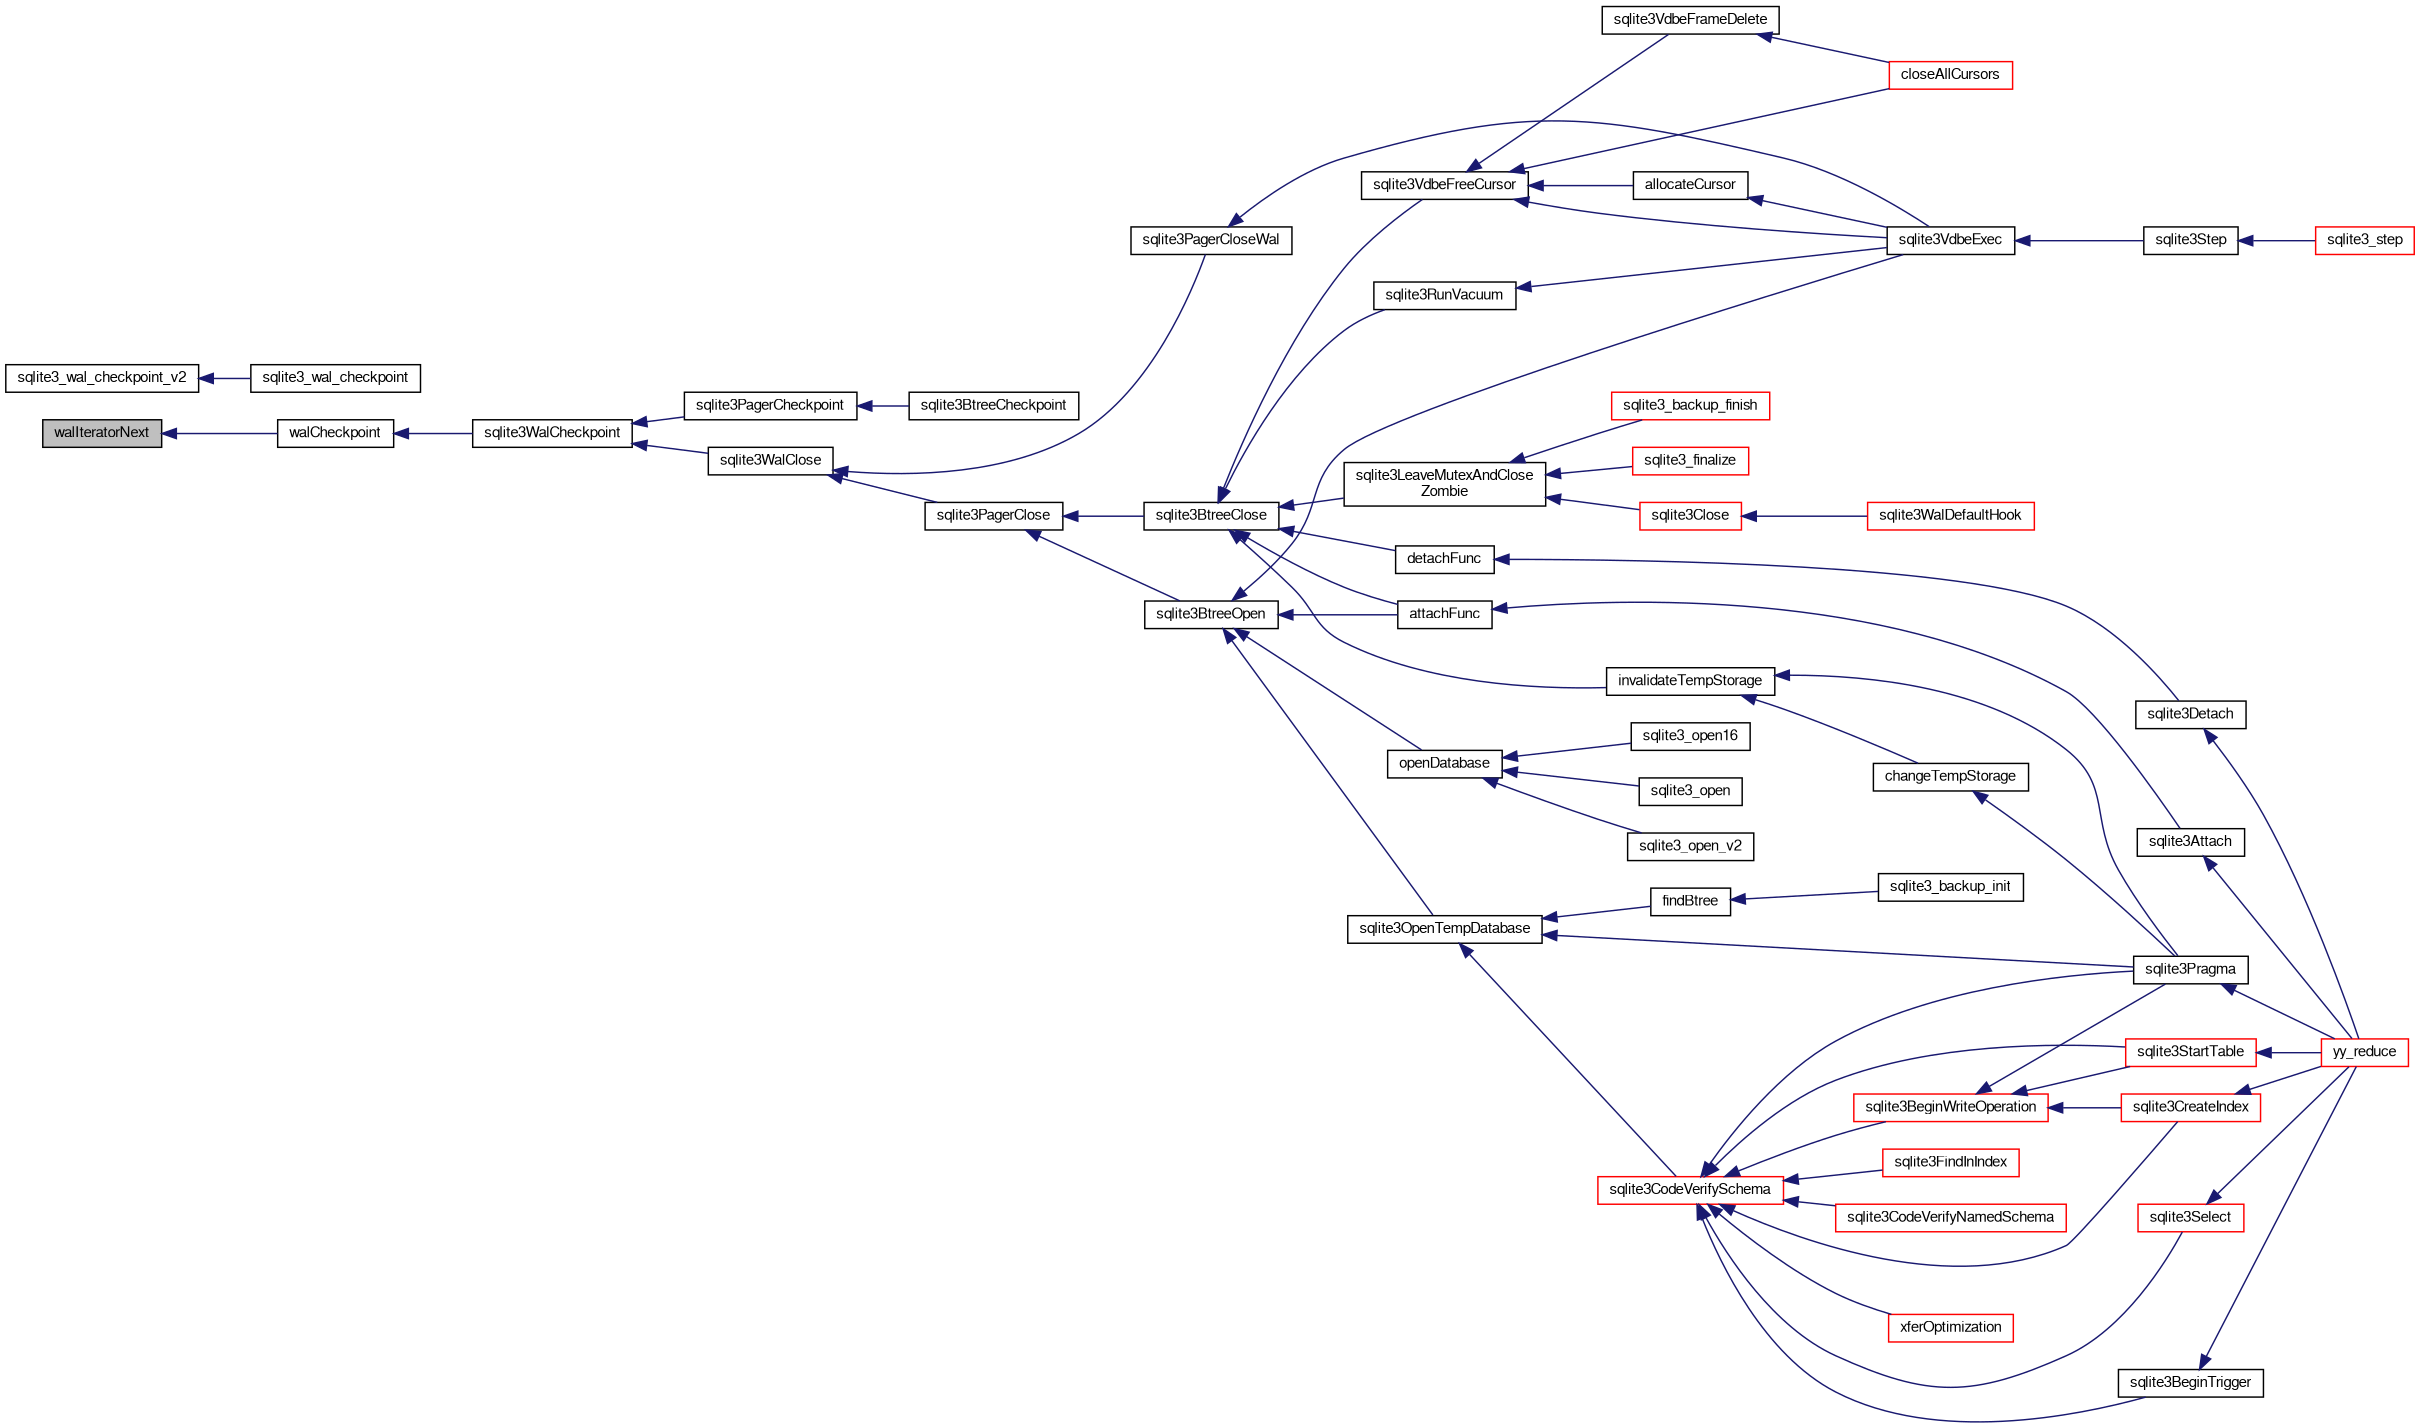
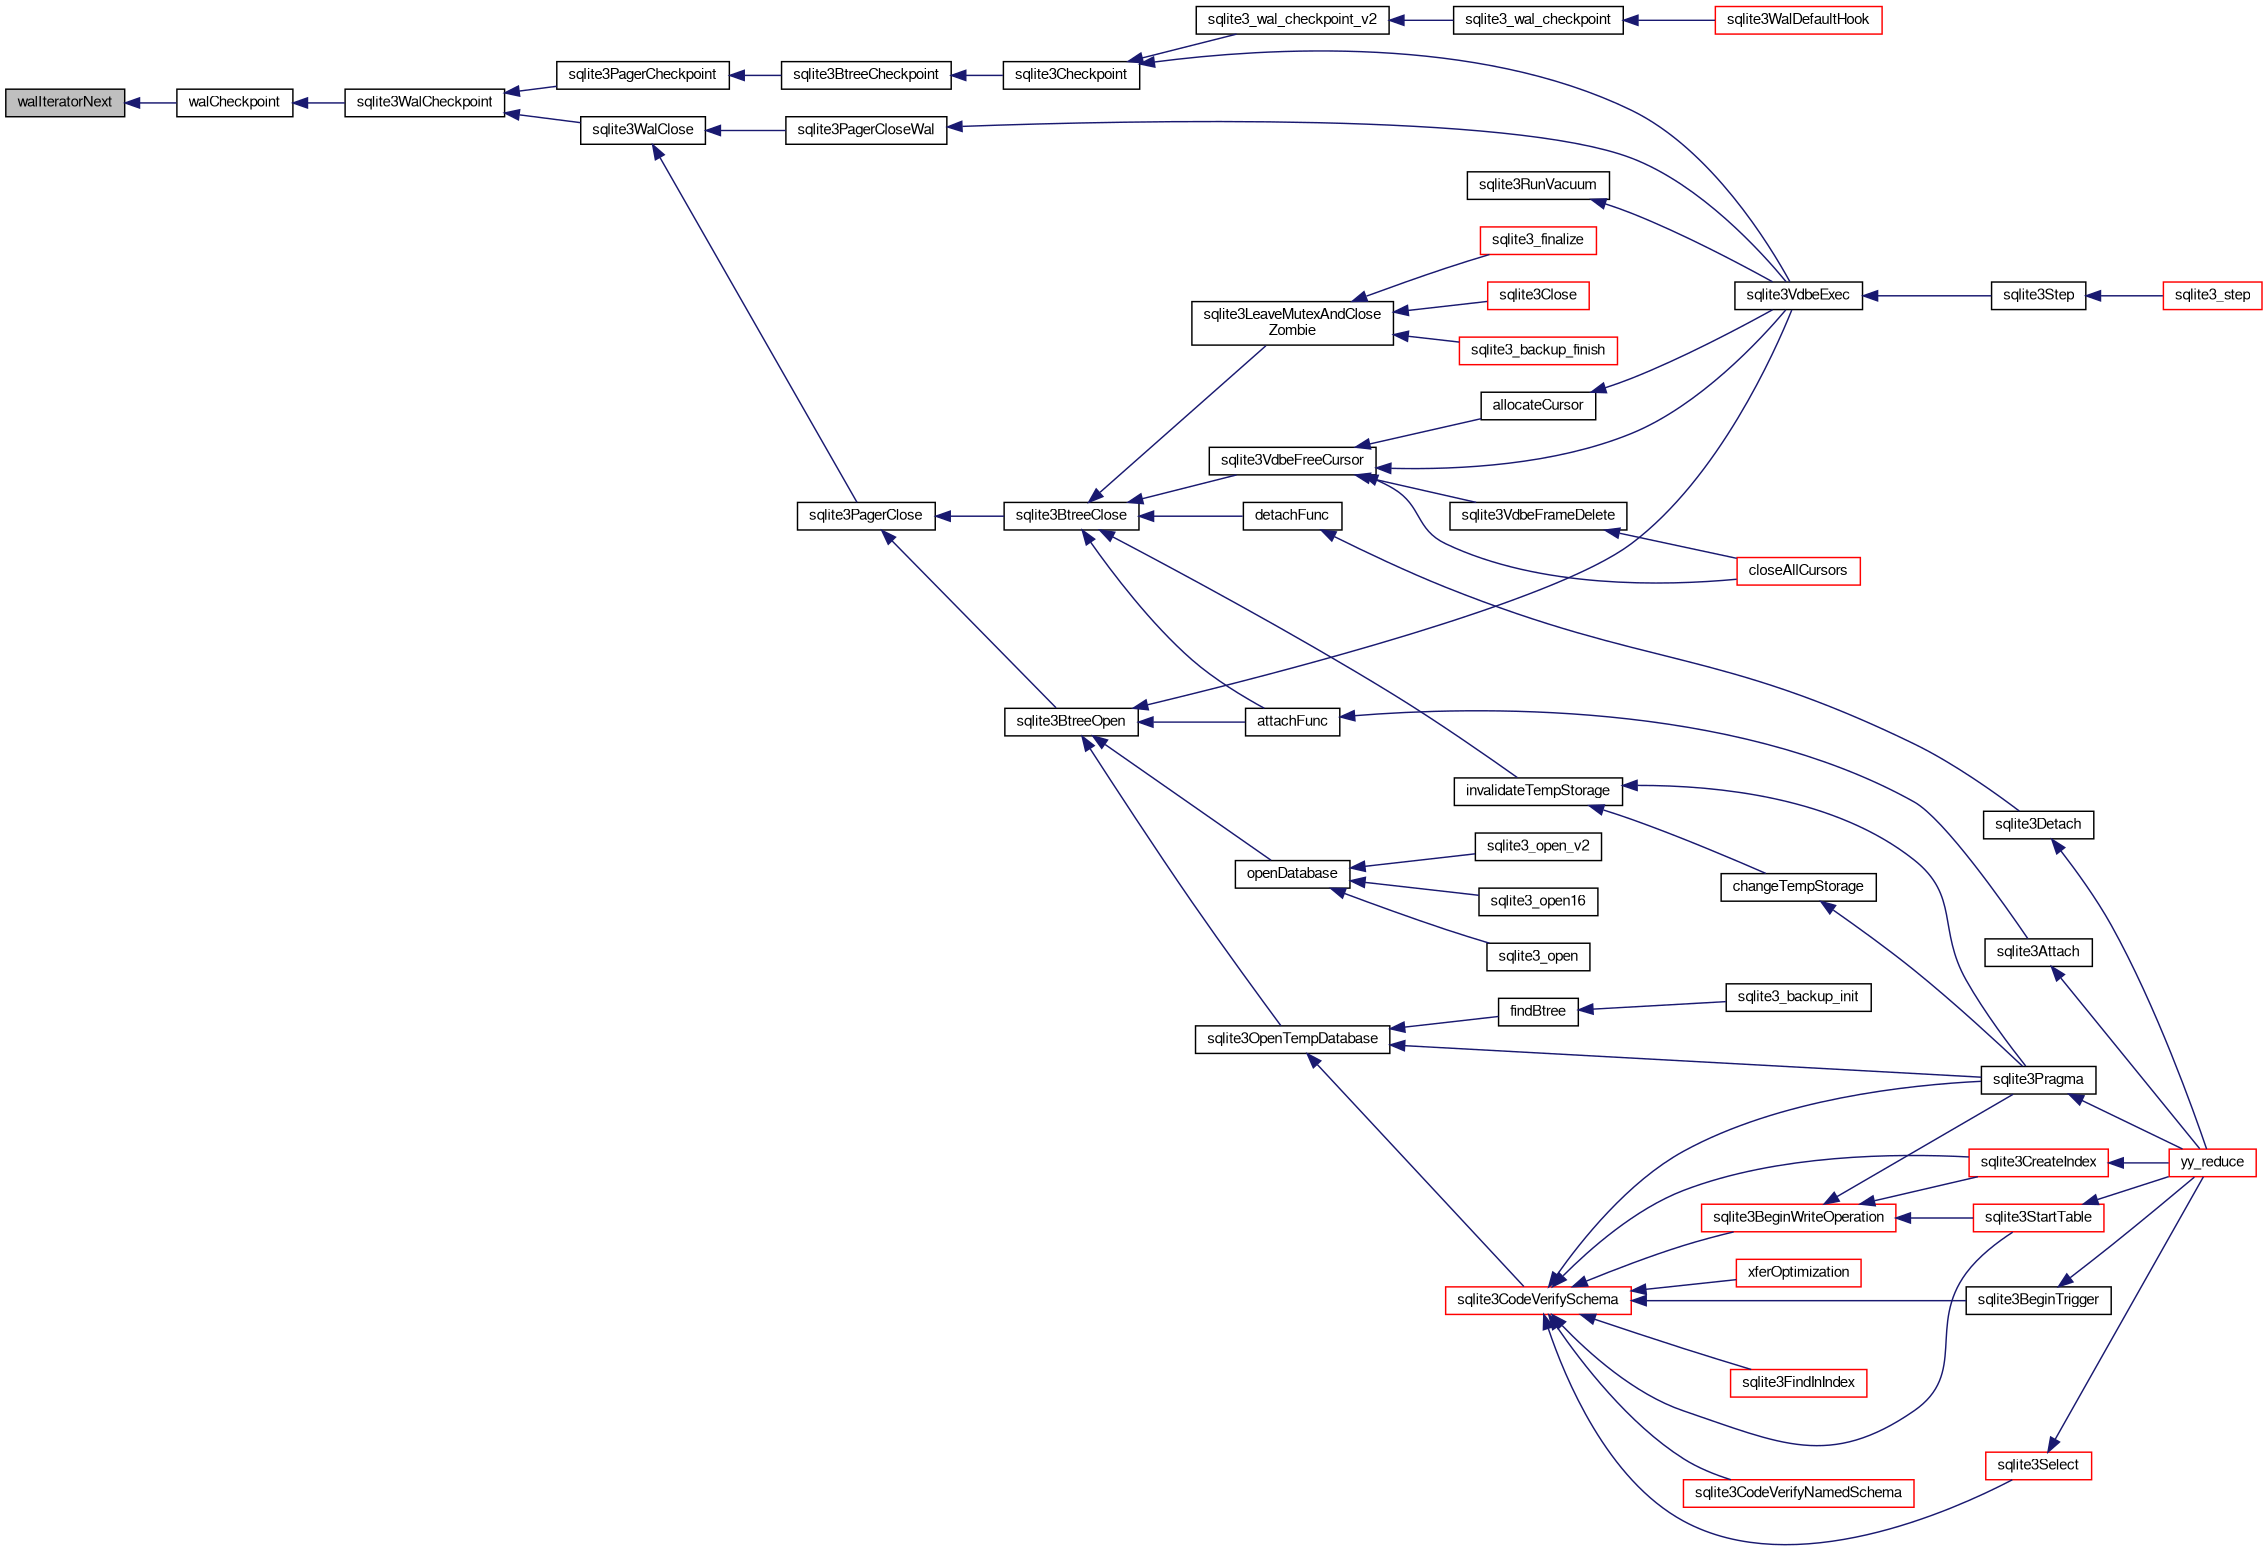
none -> (1072, 75)
(1290, 385) -> none
(1812, 516) -> (1677, 20)
